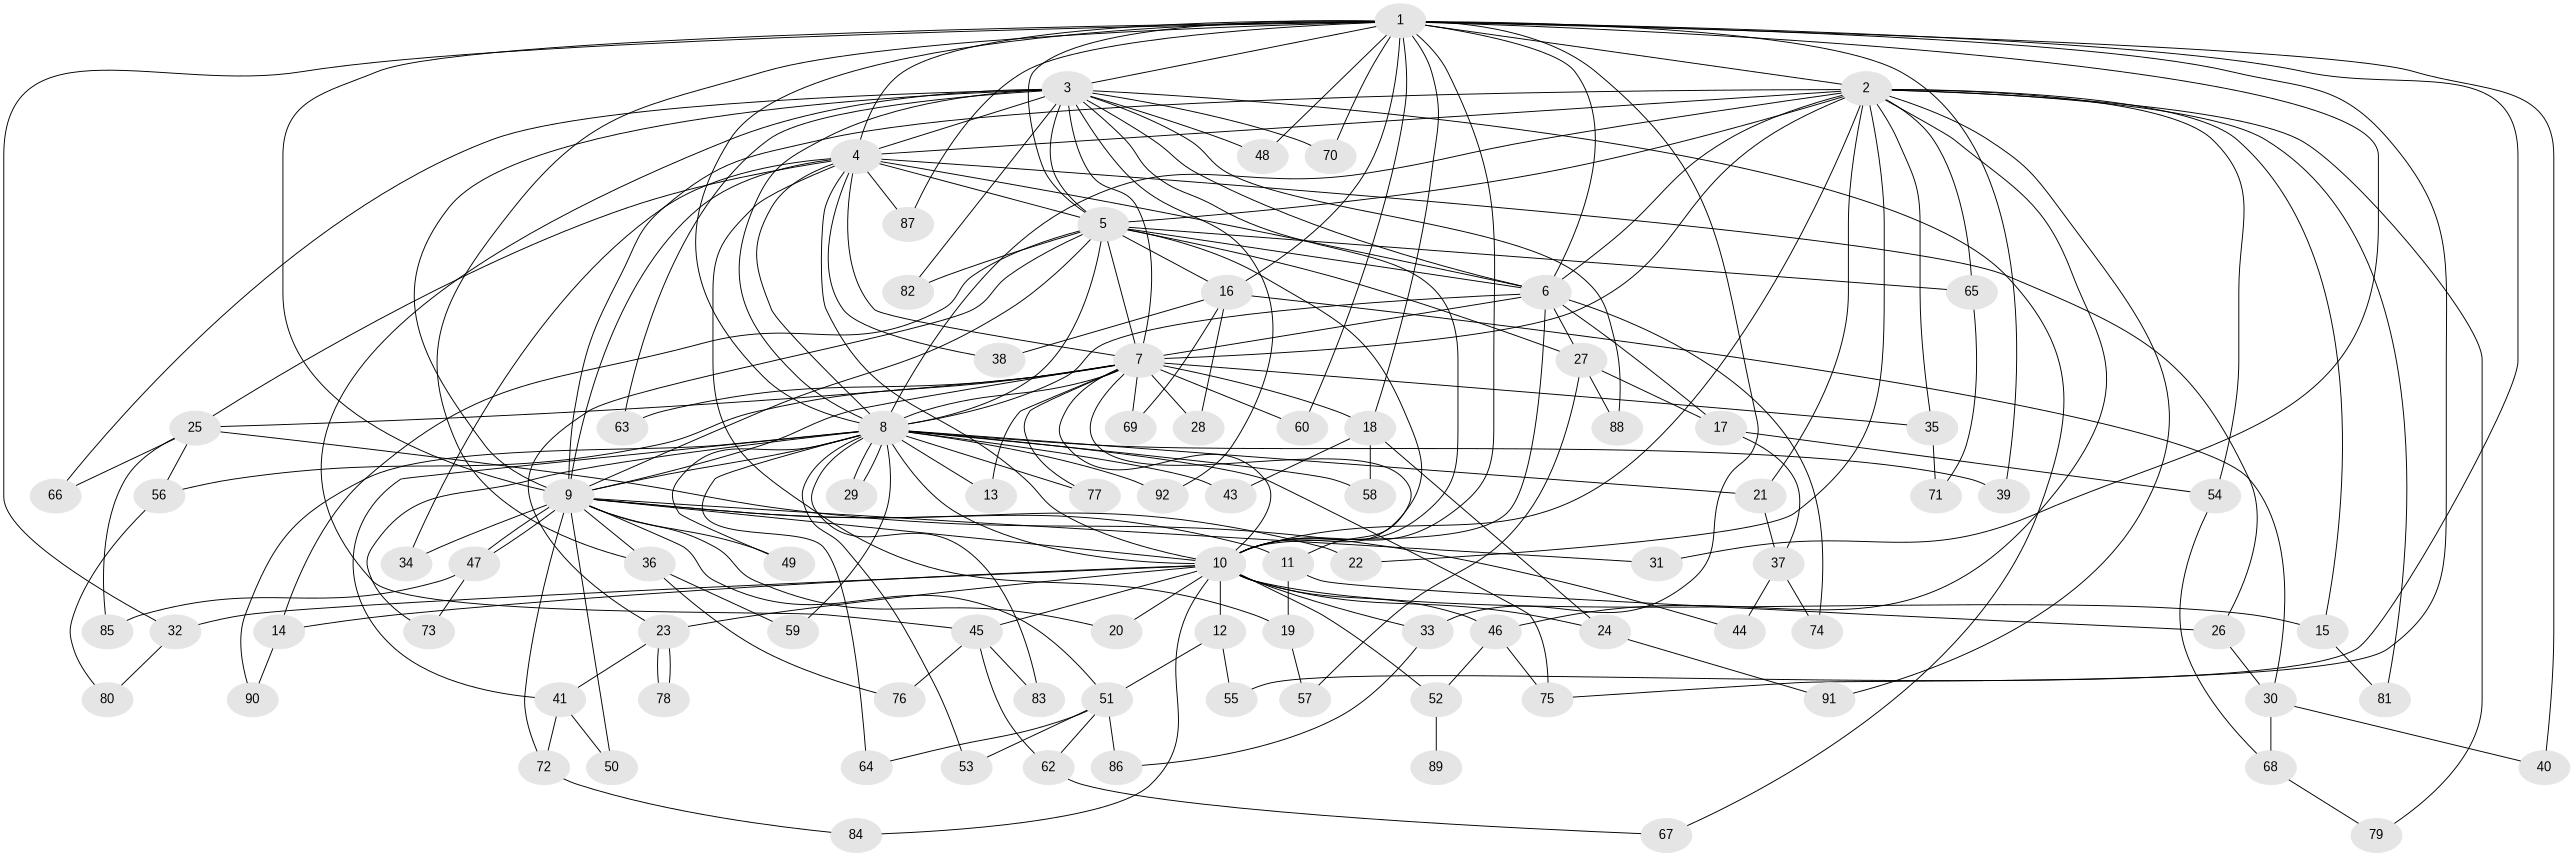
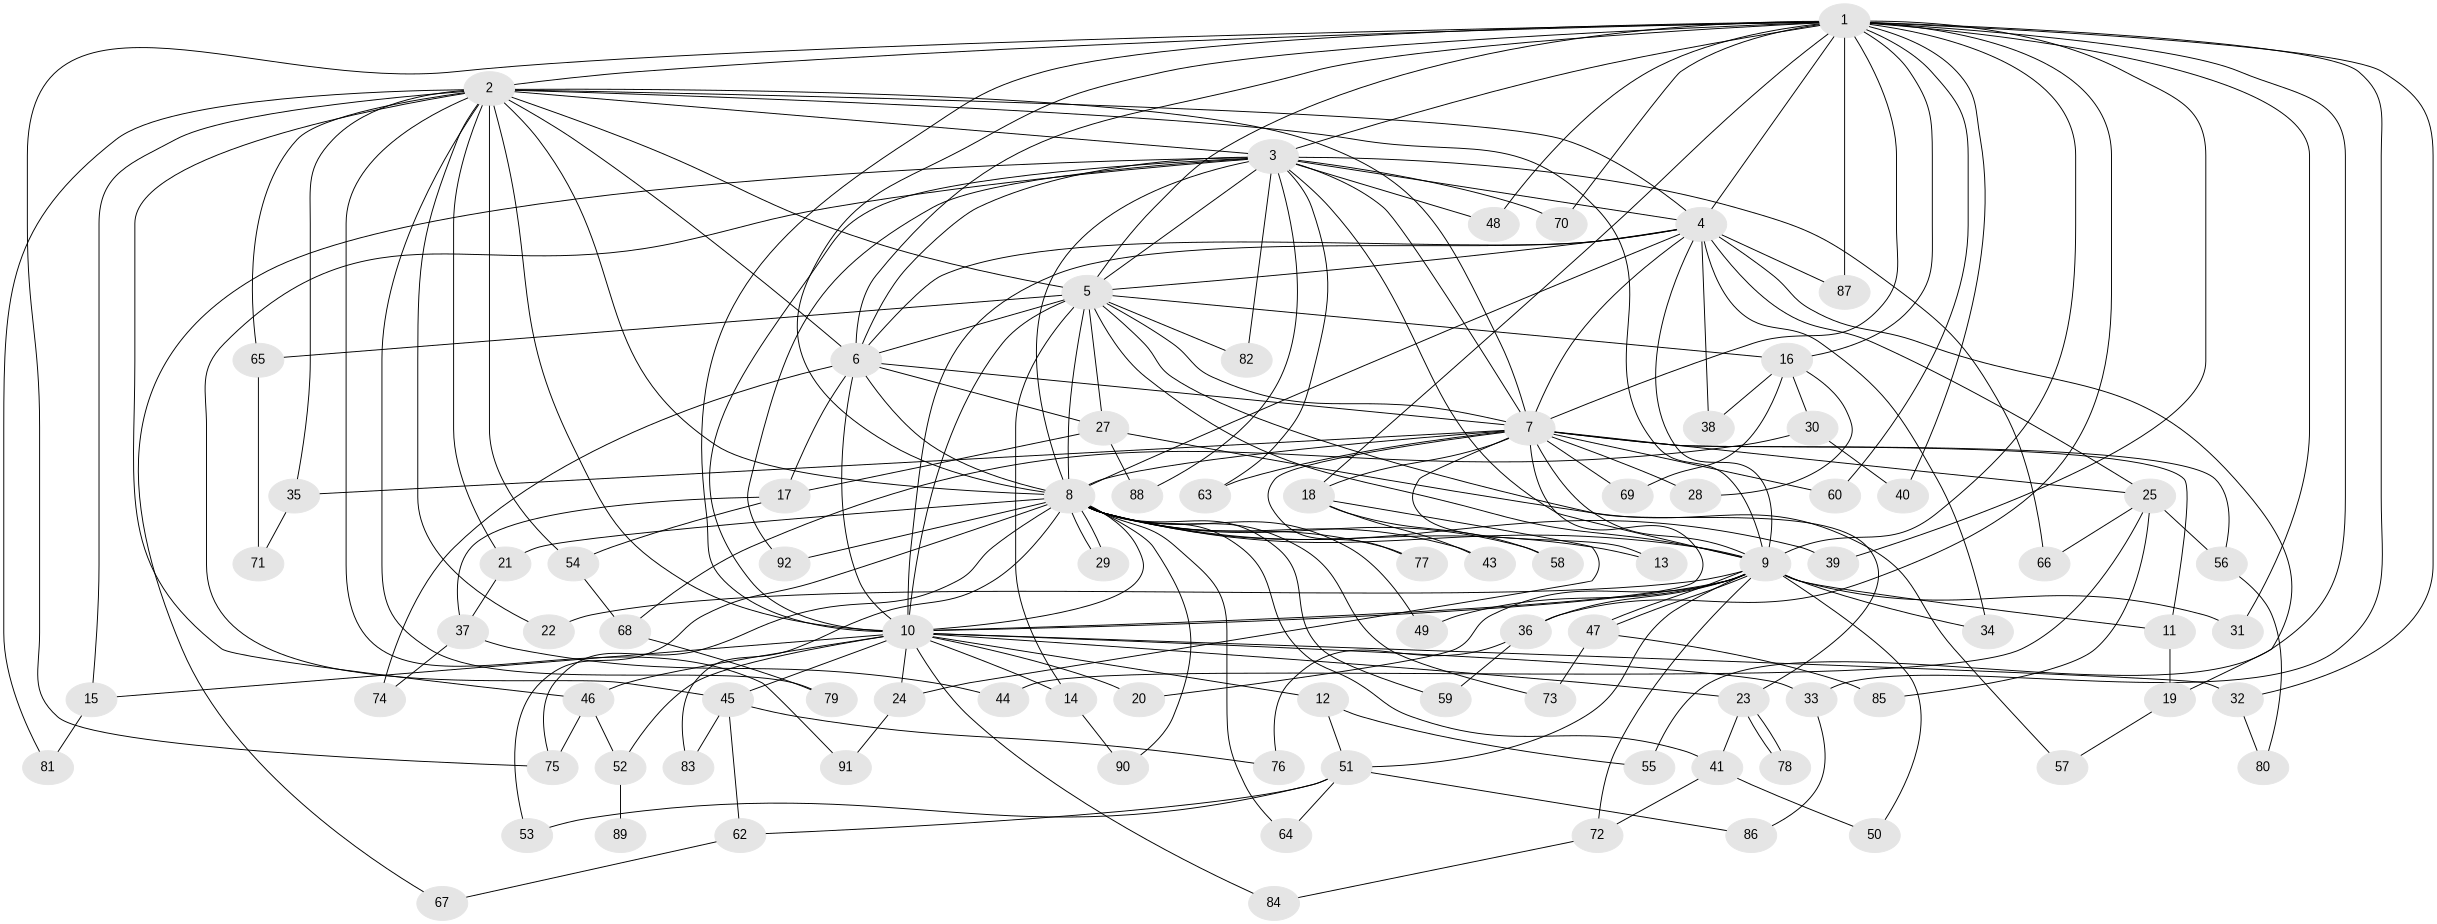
none -> (881, 123)
none -> (1867, 320)
(2219, 632) -> none
